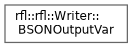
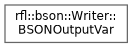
(66, 24) -> (66, 24)
